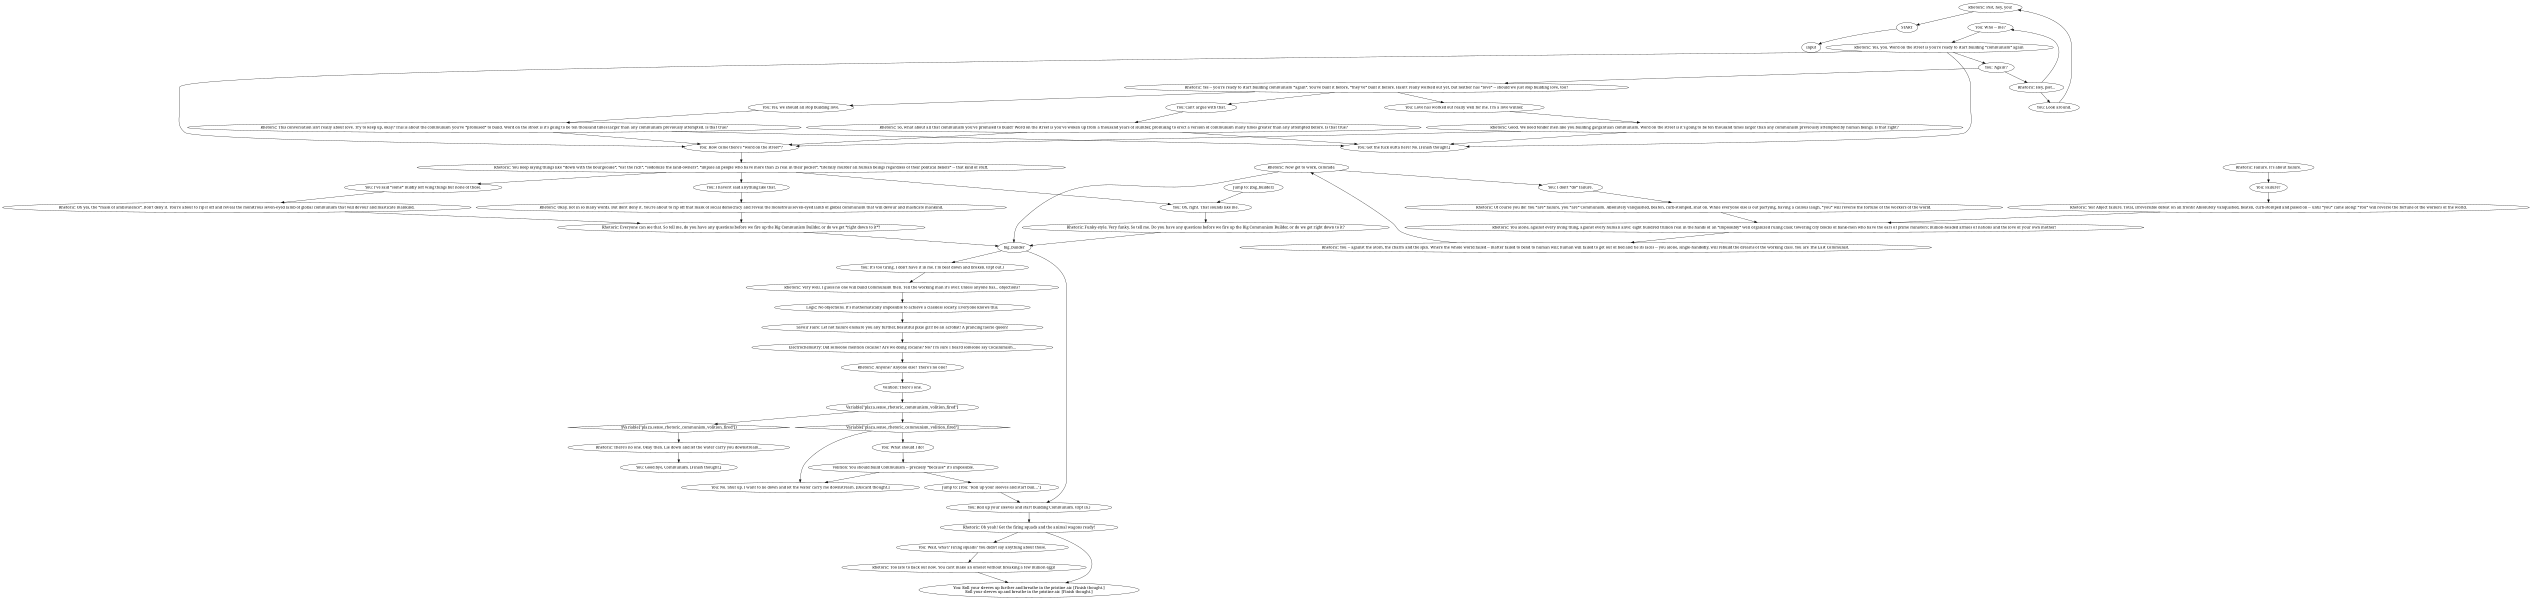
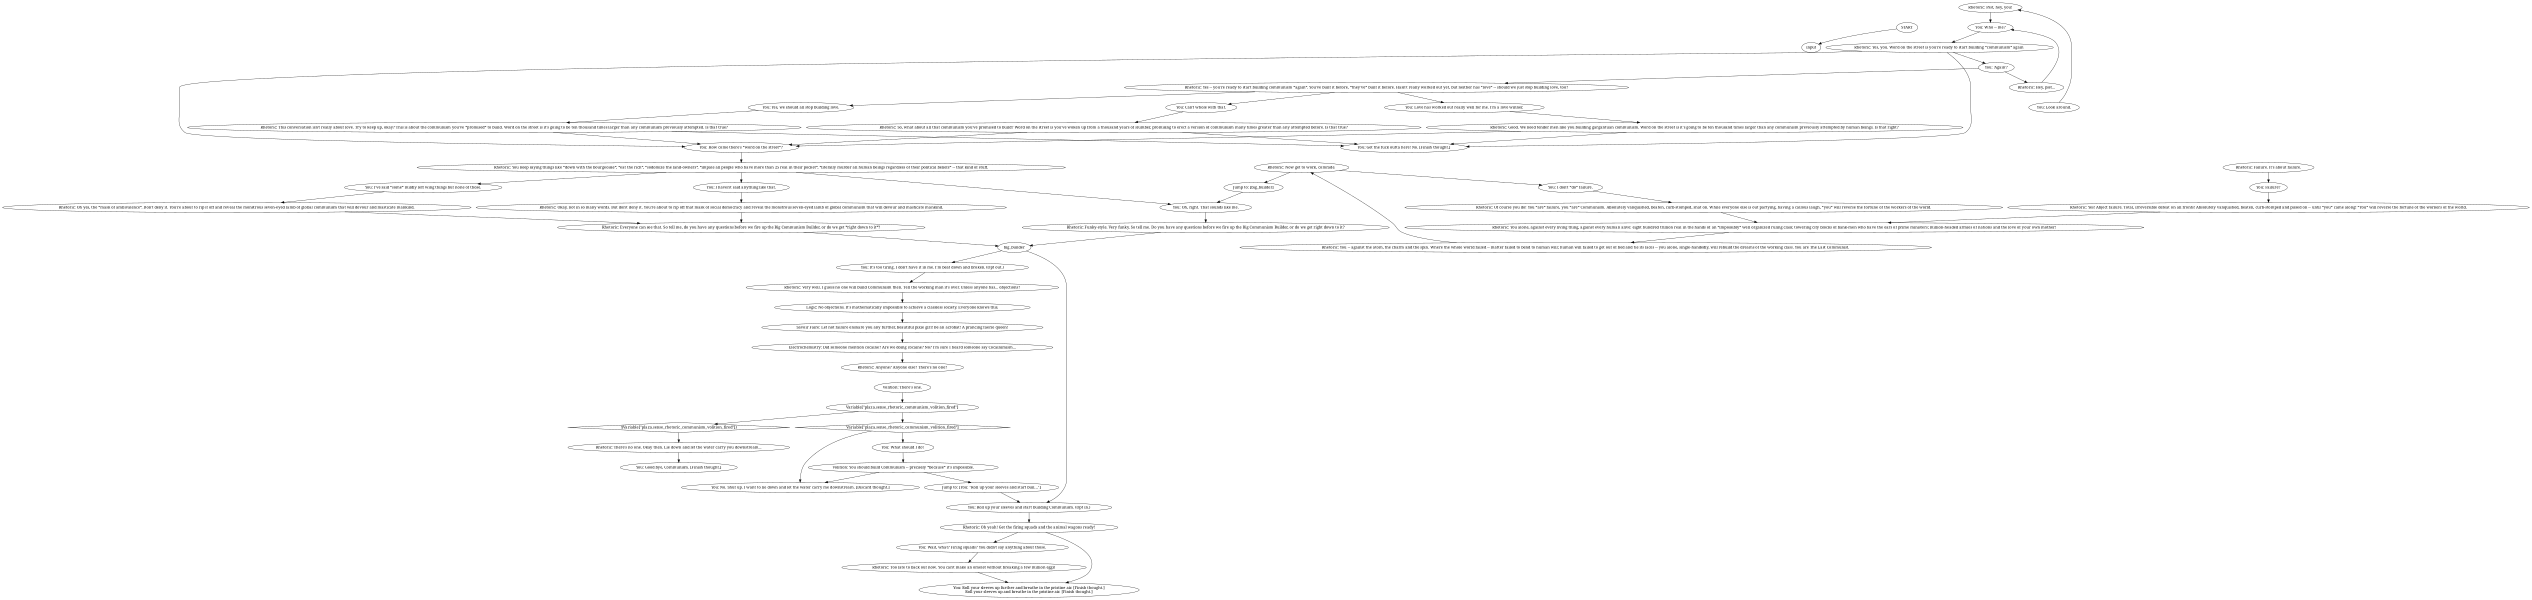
(1946, 18) -> (1990, 16)
(2044, 96) -> none
(1201, 108) -> (1201, 108)
(1135, 186) -> (1279, 177)
(902, 376) -> none
